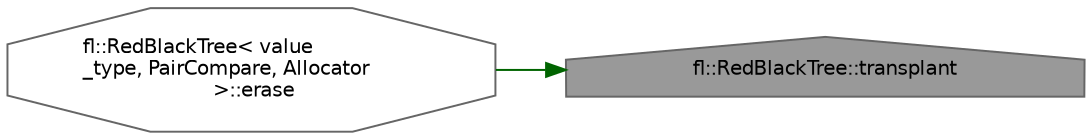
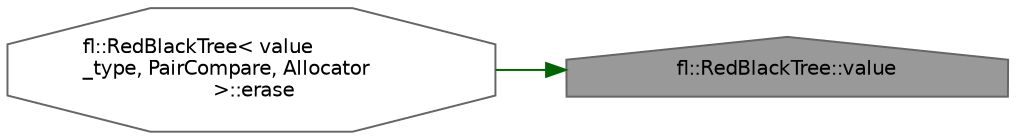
(825, 70) -> (787, 70)
